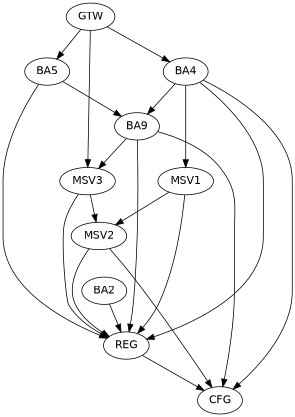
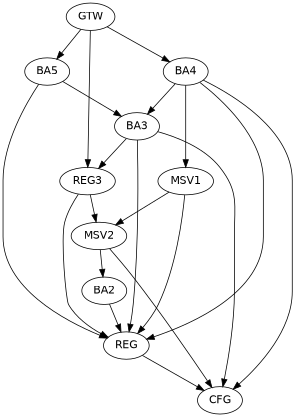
(137, 126) -> (137, 126)
(88, 181) -> (88, 181)
(73, 295) -> (101, 260)
